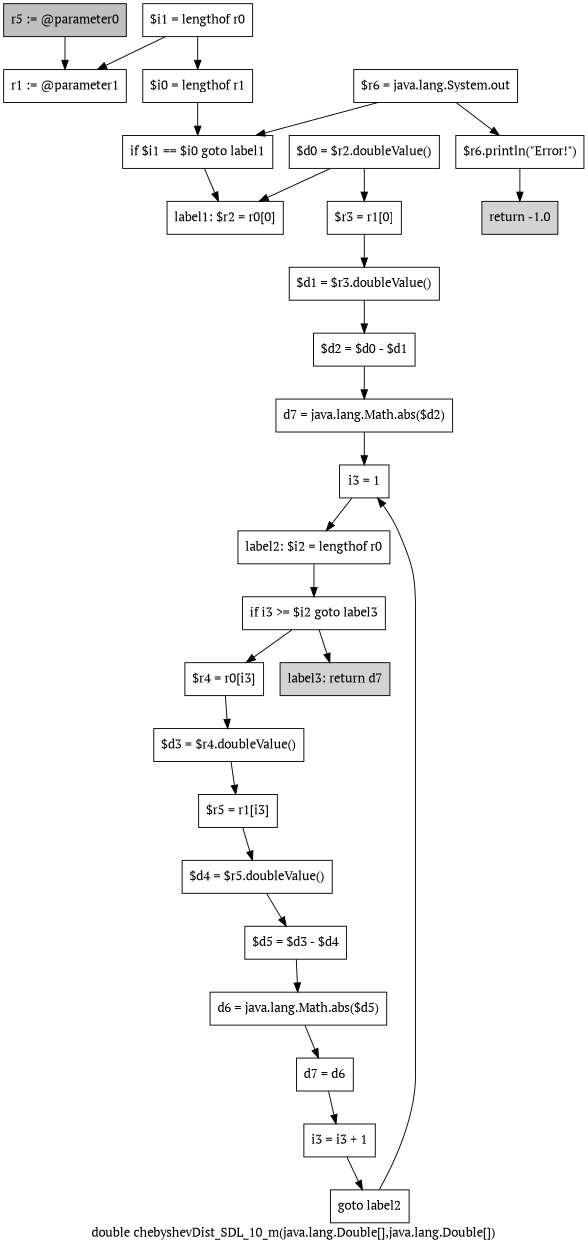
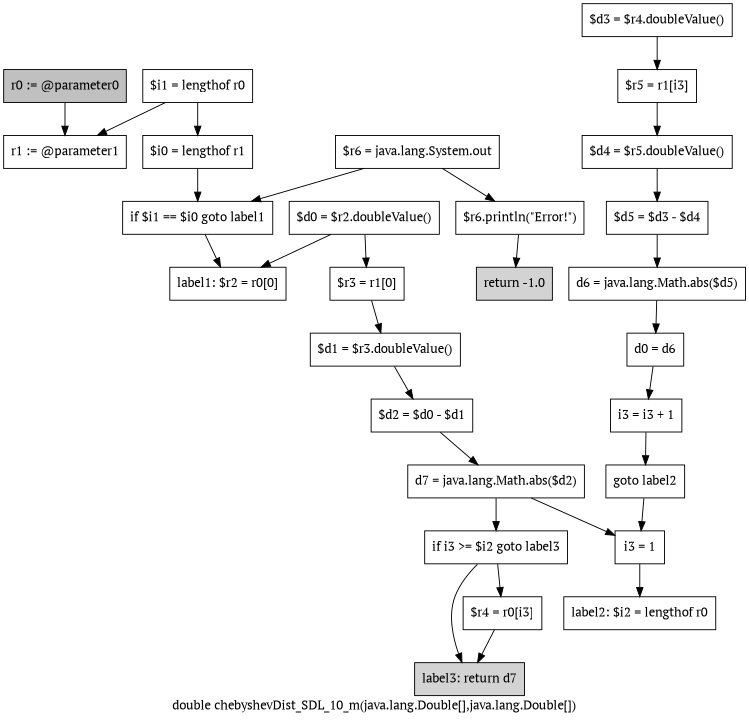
(65, 20) -> (65, 86)
(314, 576) -> (496, 510)
(226, 708) -> (488, 642)
(325, 1075) -> (655, 350)
